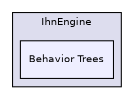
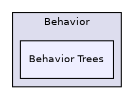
(67, 22) -> (67, 22)
